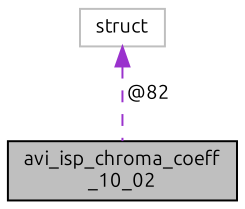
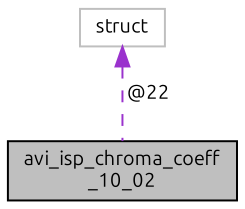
(147, 94) -> (147, 94)
